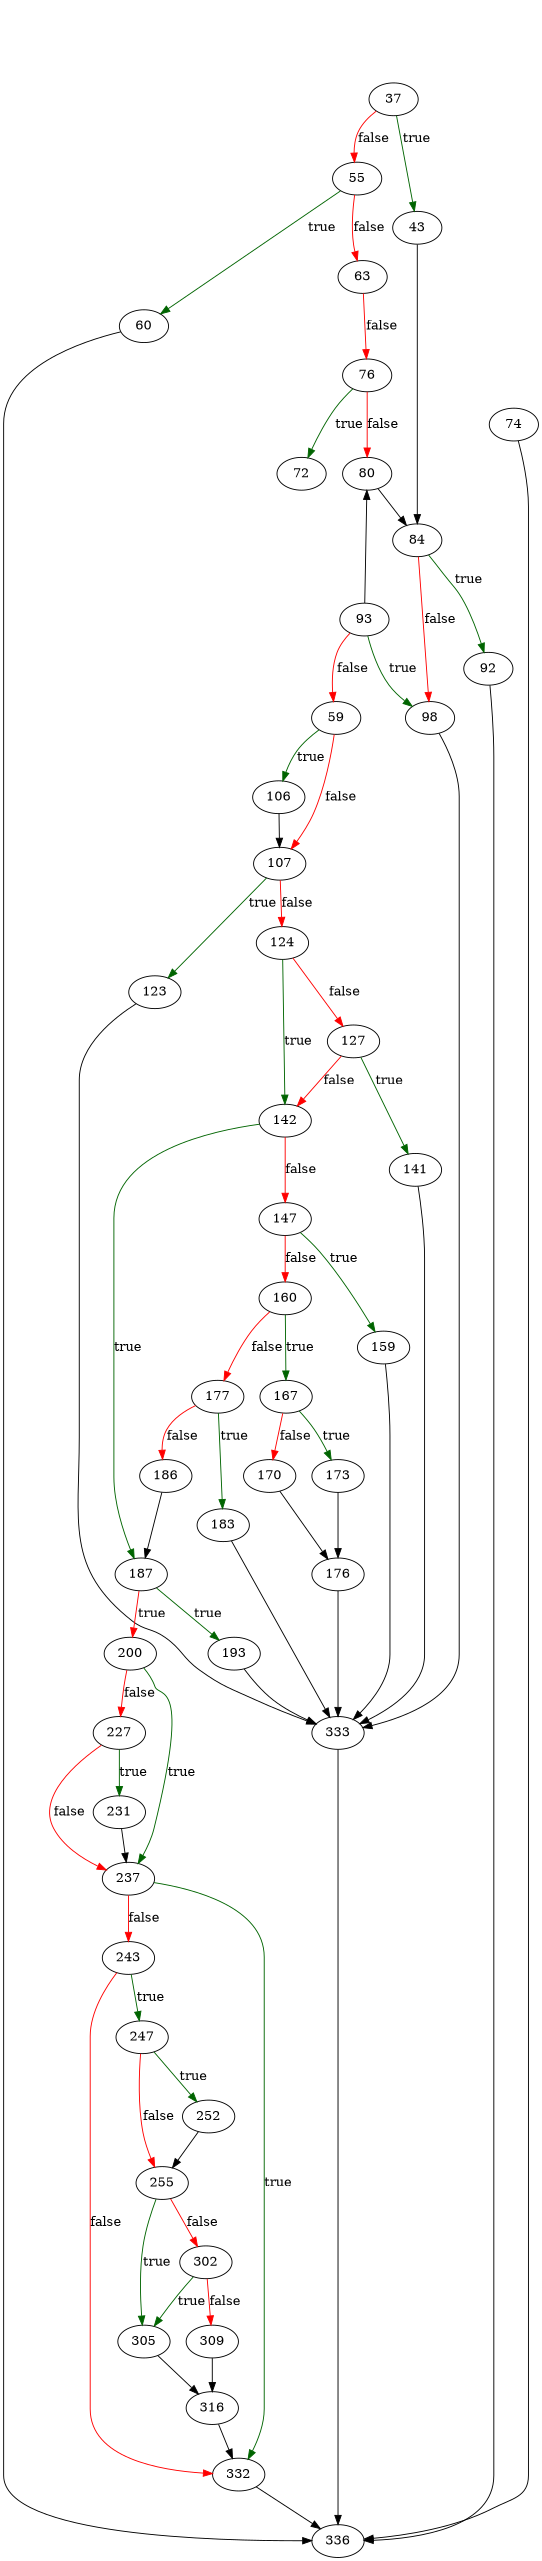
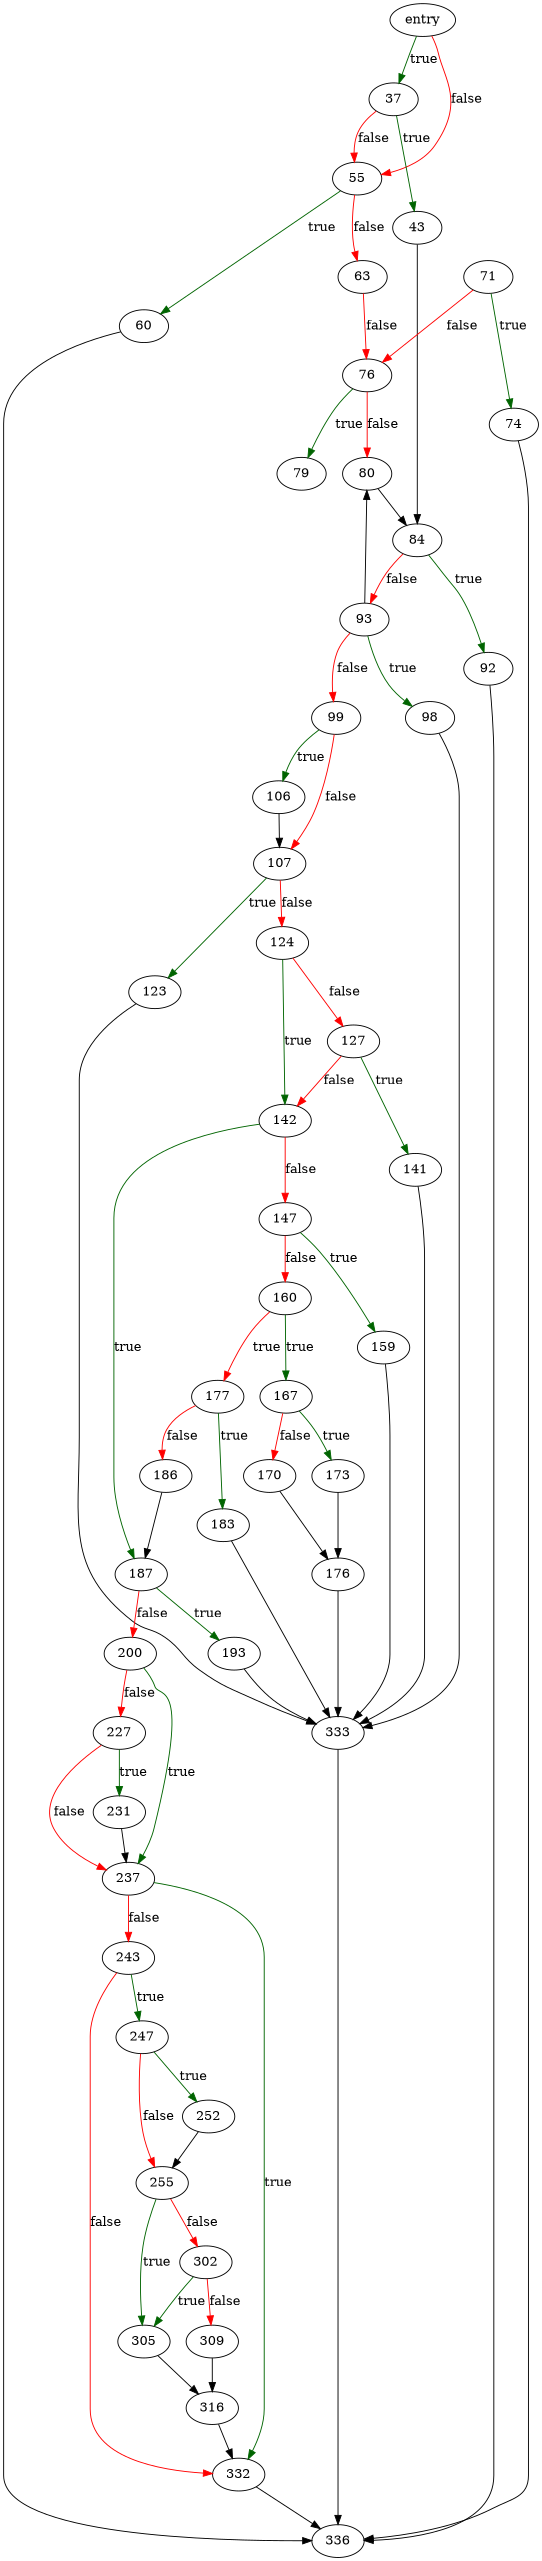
none -> (423, 20)
none -> (488, 277)
(302, 474) -> (302, 474)
(423, 624) -> (386, 573)
(336, 718) -> (336, 718)
(267, 1348) -> (267, 1348)
(152, 1614) -> (152, 1614)
